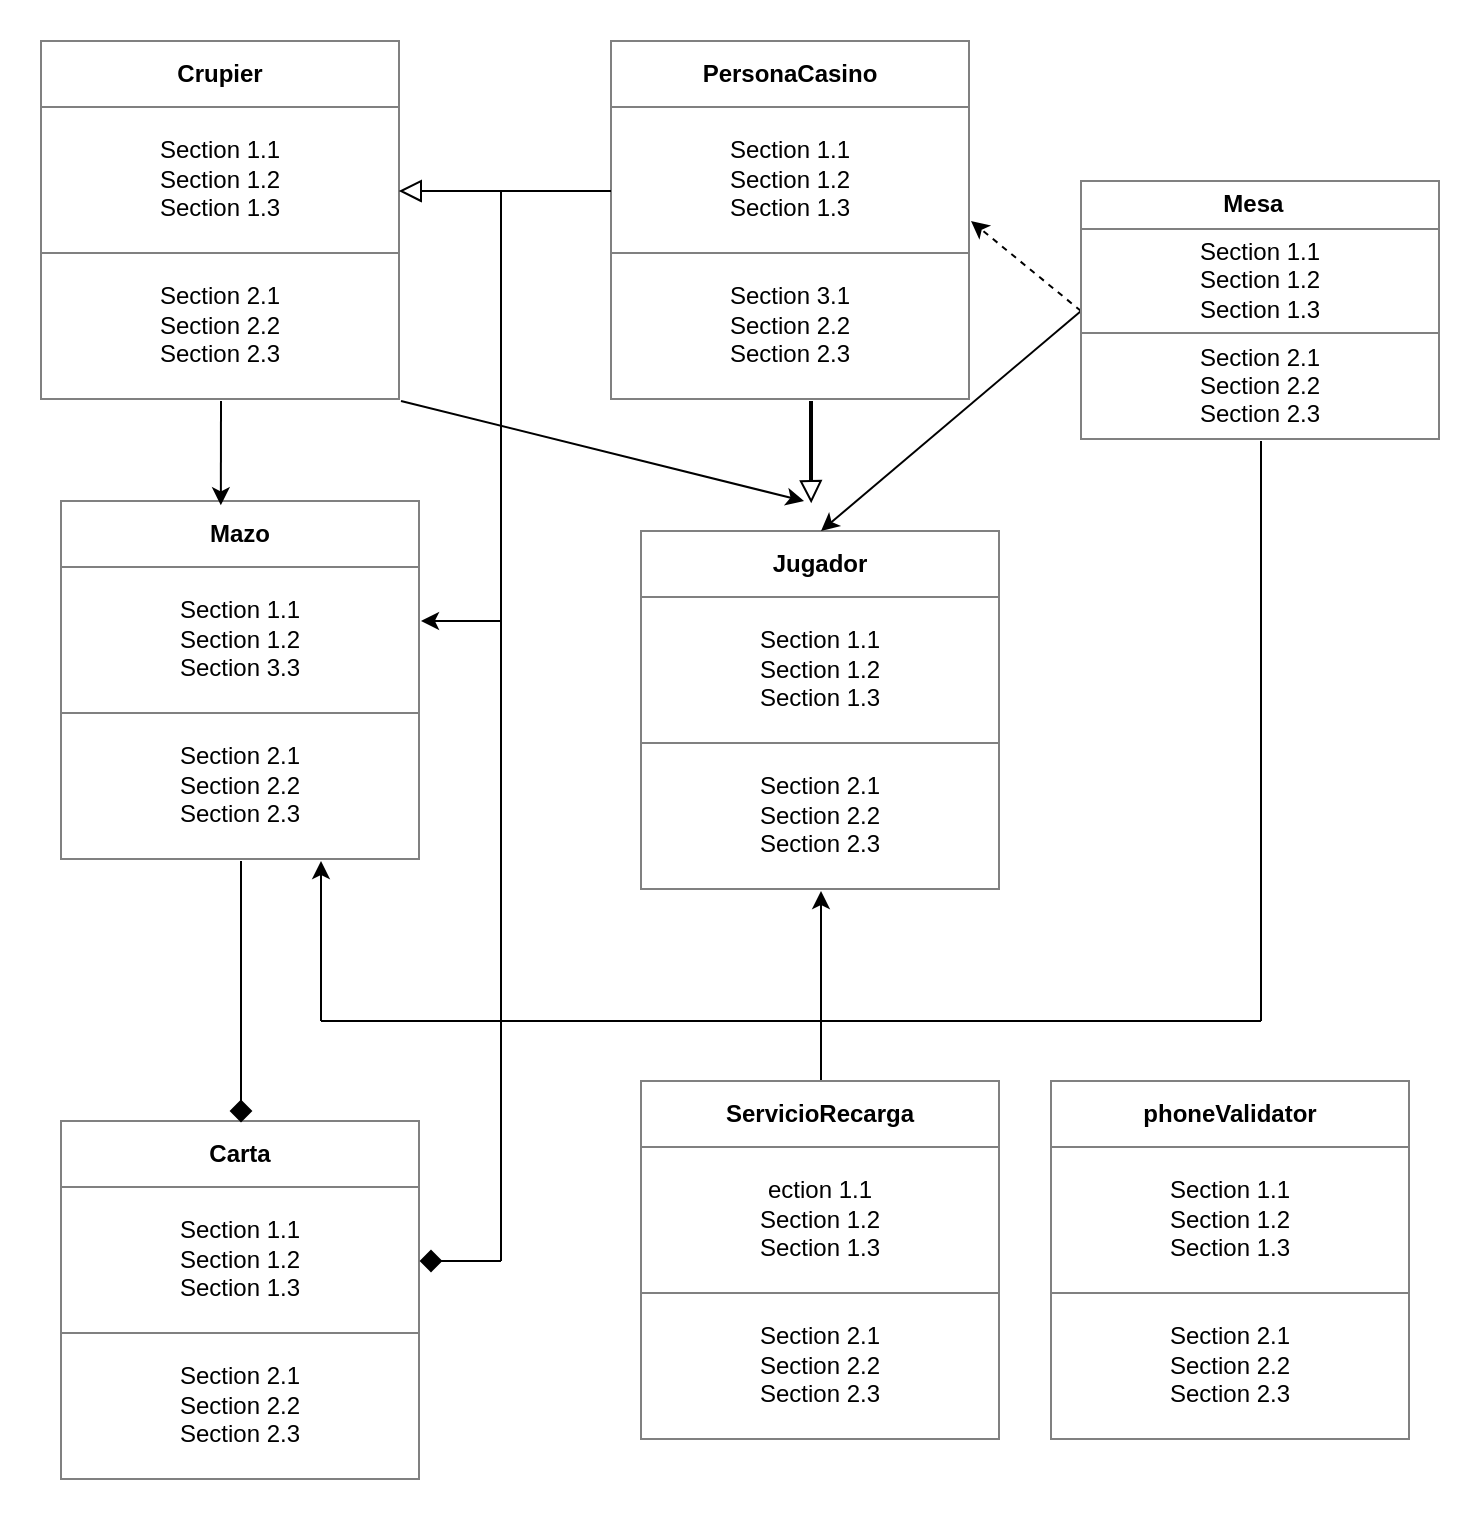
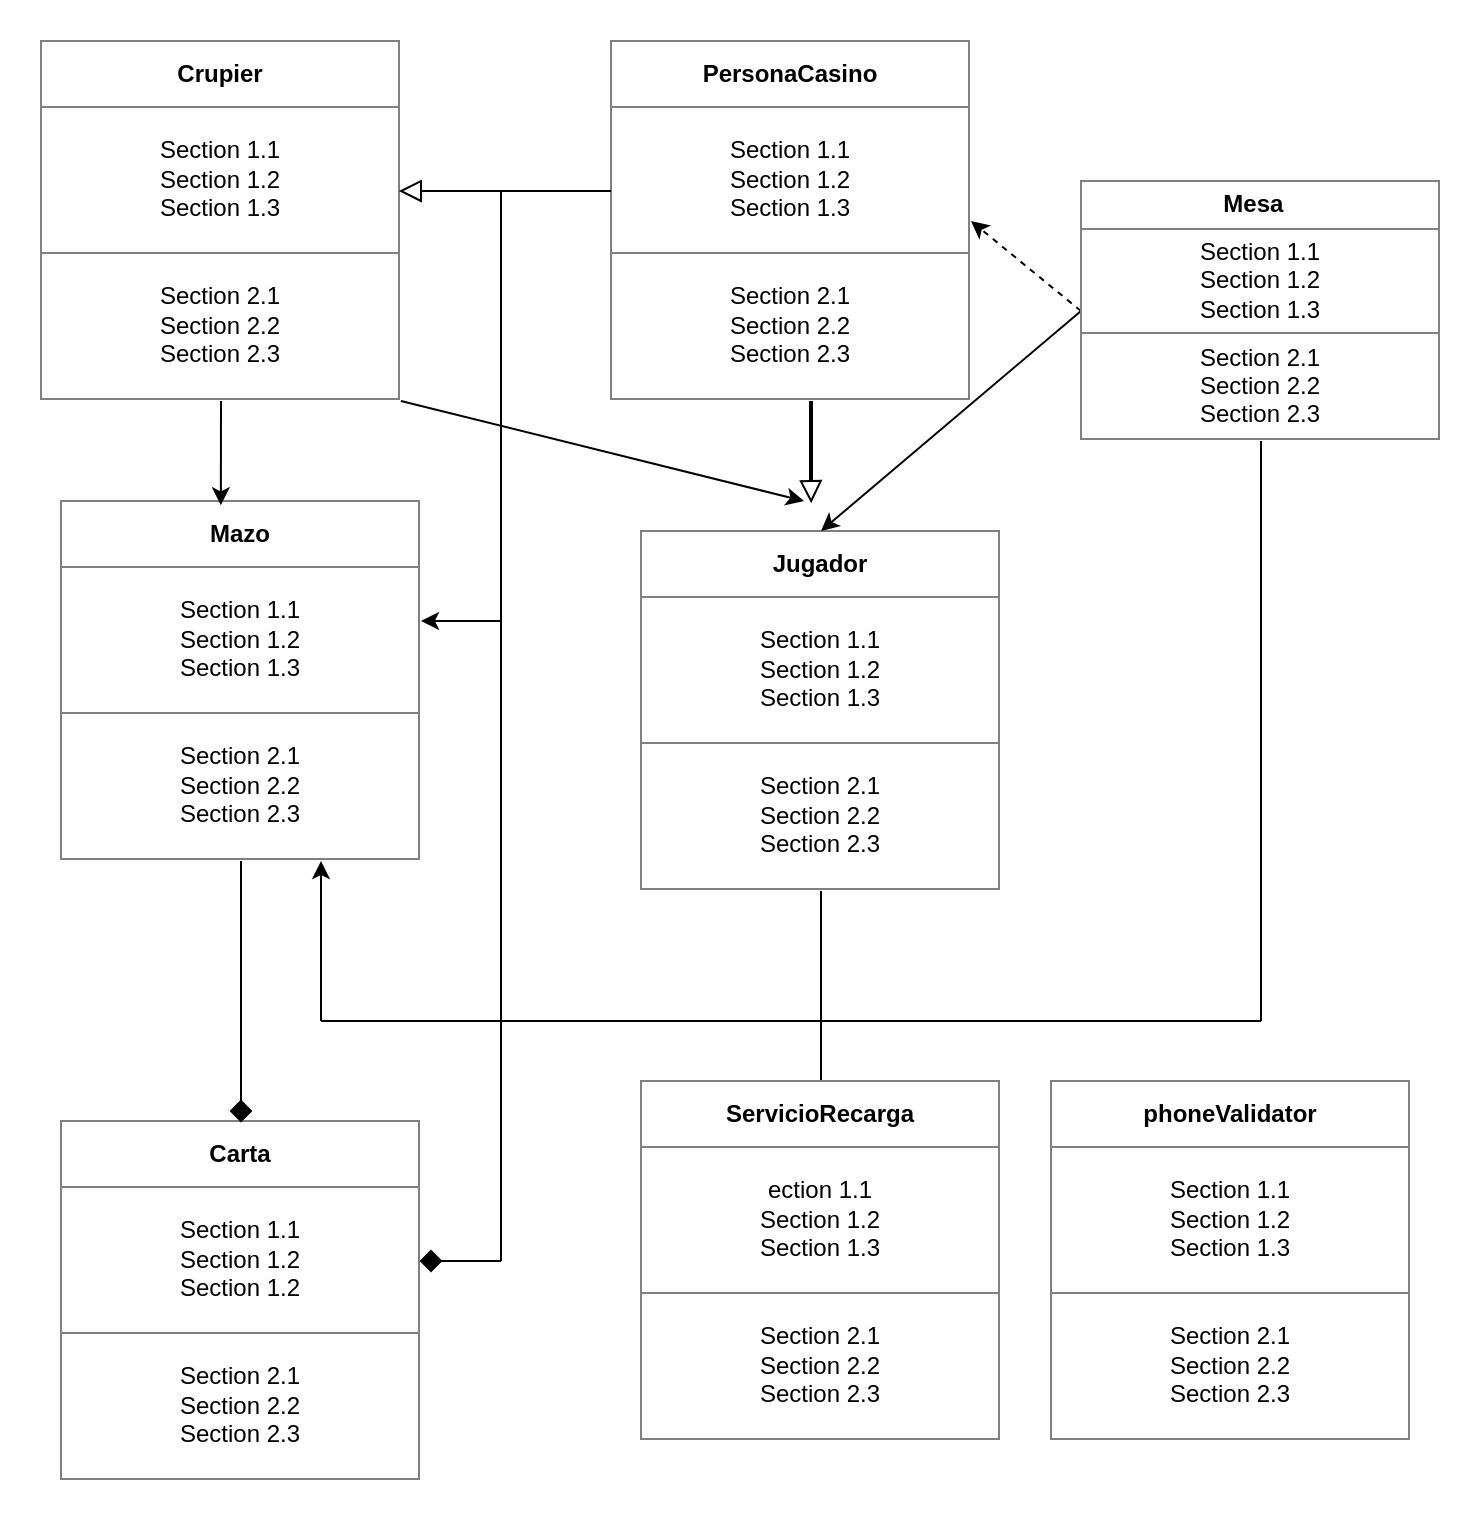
(695, 142) -> (695, 142)
(126, 602) -> (126, 602)
(821, 906) -> (821, 899)
(126, 1222) -> (126, 1222)
